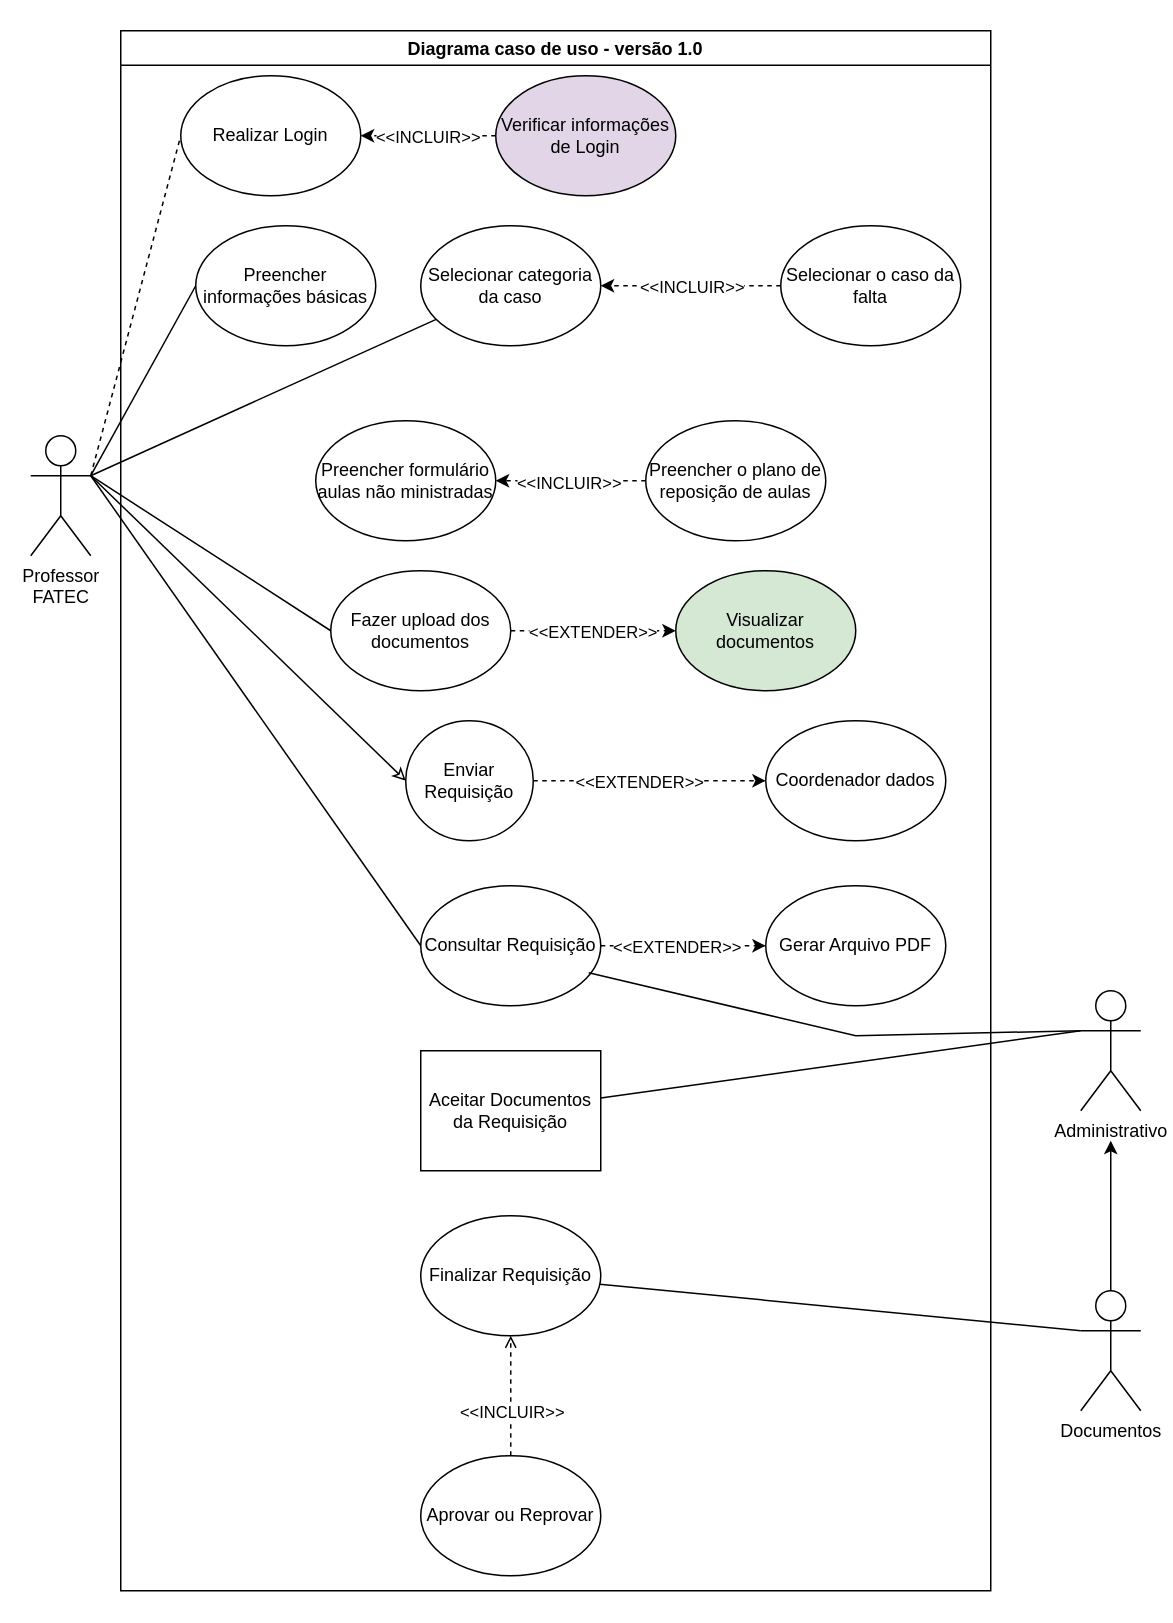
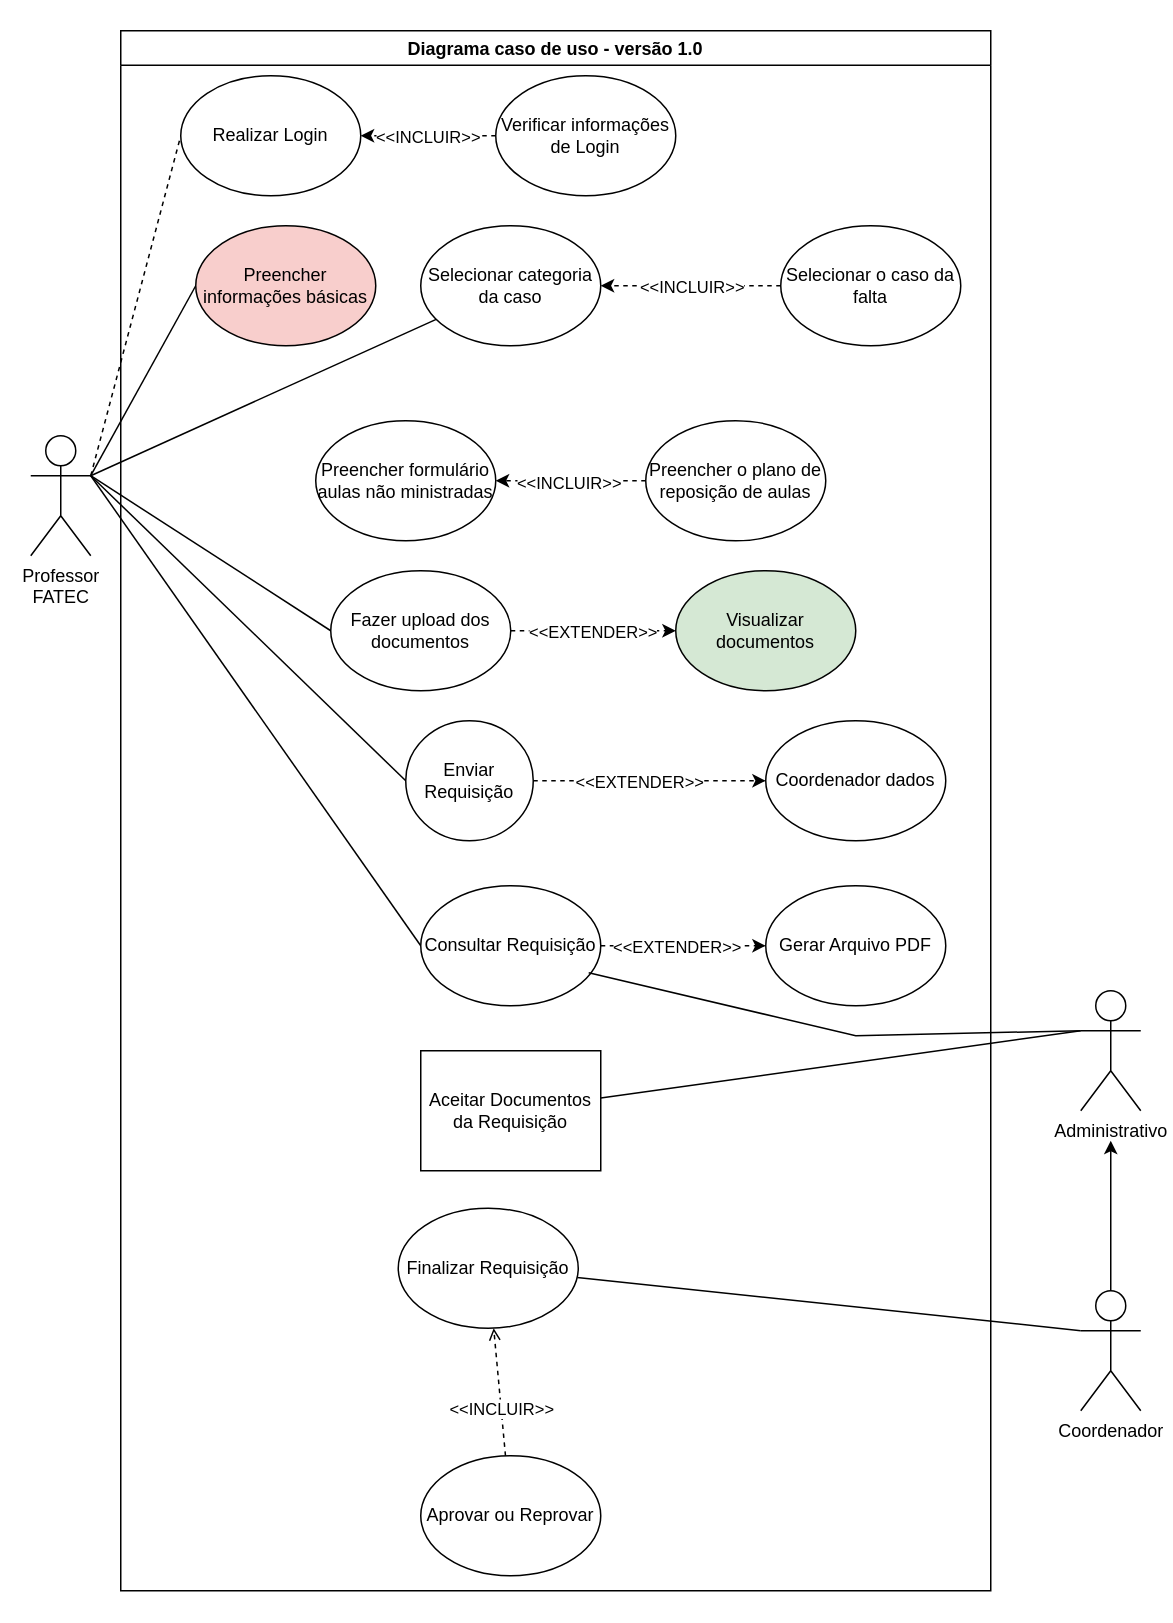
(586, 136) -> (586, 136)
(286, 286) -> (286, 286)
(397, 773) -> (400, 775)
(511, 1276) -> (488, 1268)
(1112, 1432) -> (1112, 1432)
